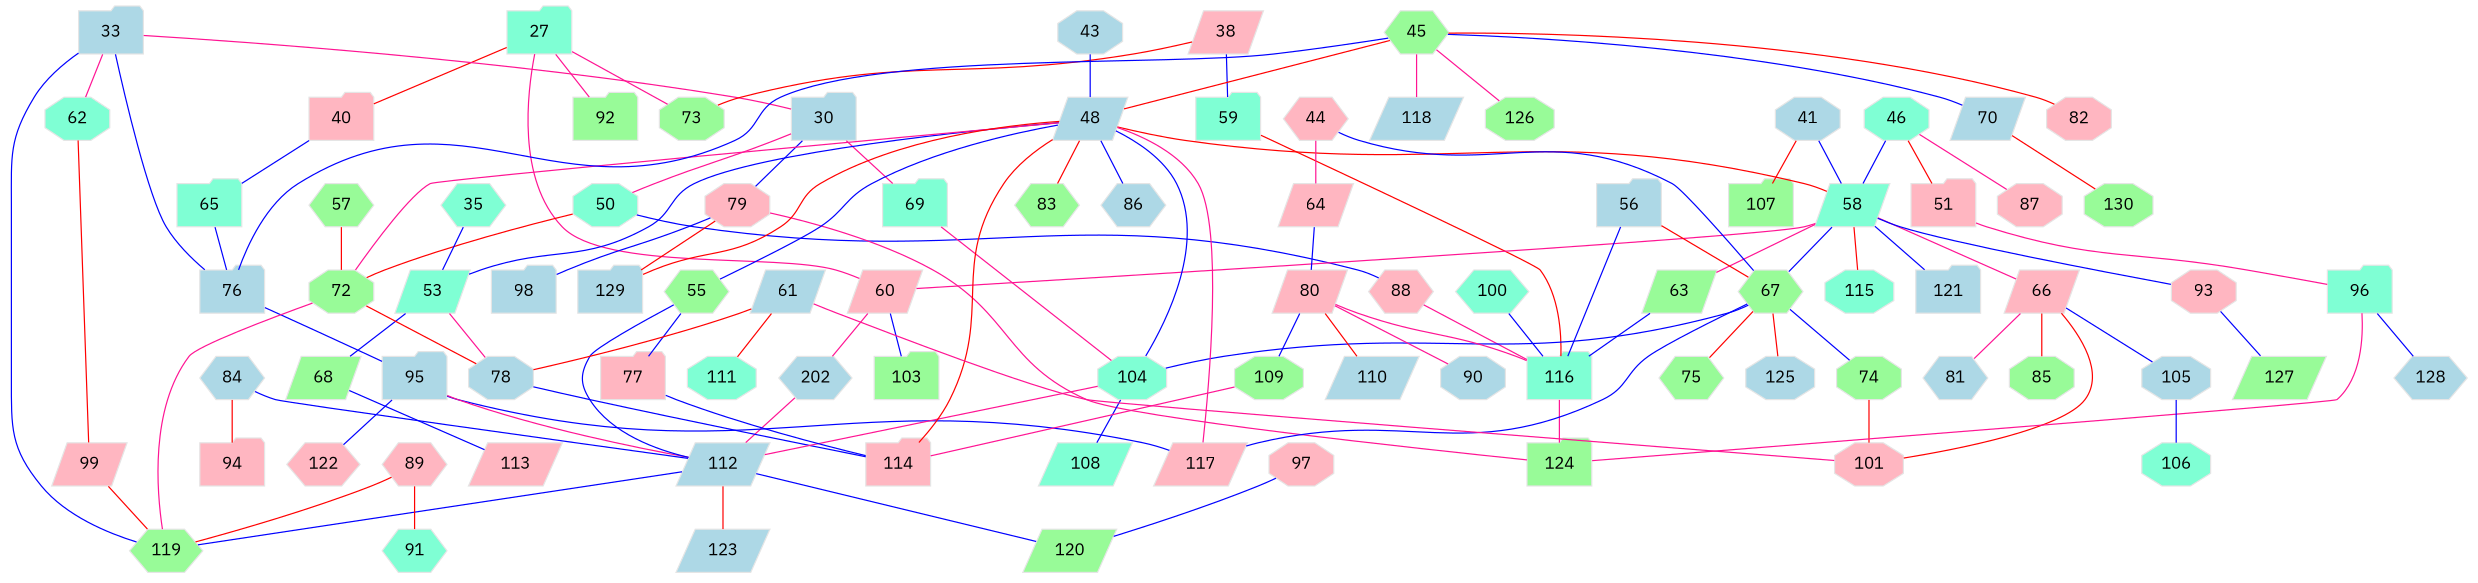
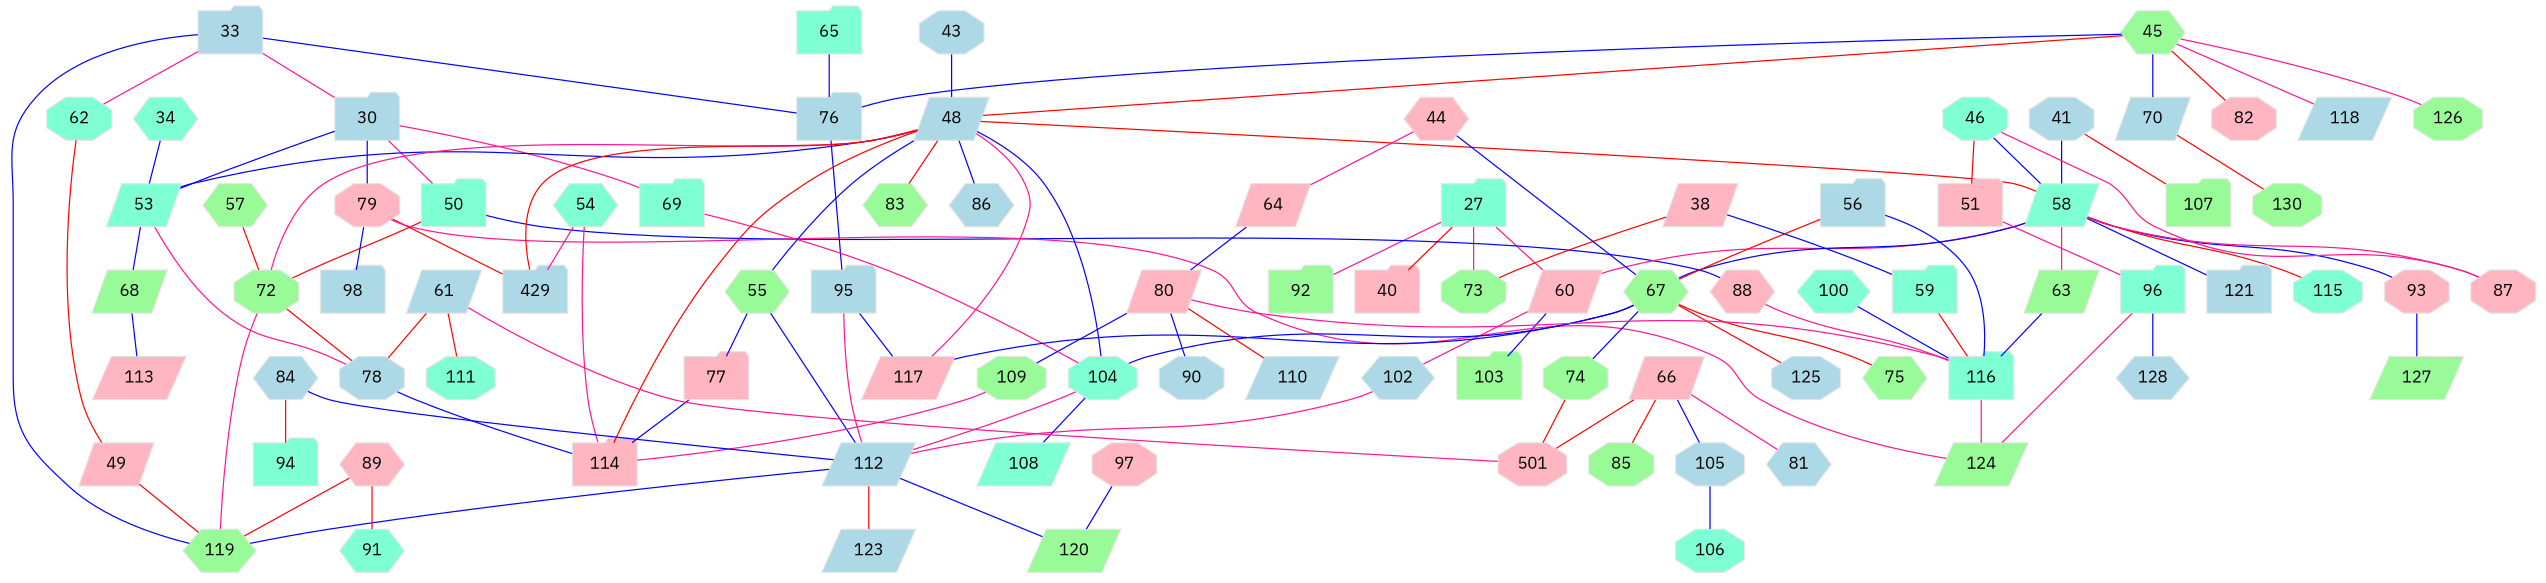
none -> (257, 159)
(275, 162) -> none
(473, 205) -> (166, 119)
none -> (586, 205)
(605, 205) -> (454, 205)
(1947, 248) -> (2313, 247)
(610, 292) -> (535, 292)
(1391, 335) -> (1175, 327)
(815, 378) -> (1398, 378)
(89, 464) -> (116, 464)
(232, 464) -> (286, 464)
(323, 464) -> none
(1559, 464) -> (1981, 464)
(1869, 464) -> (1532, 464)
